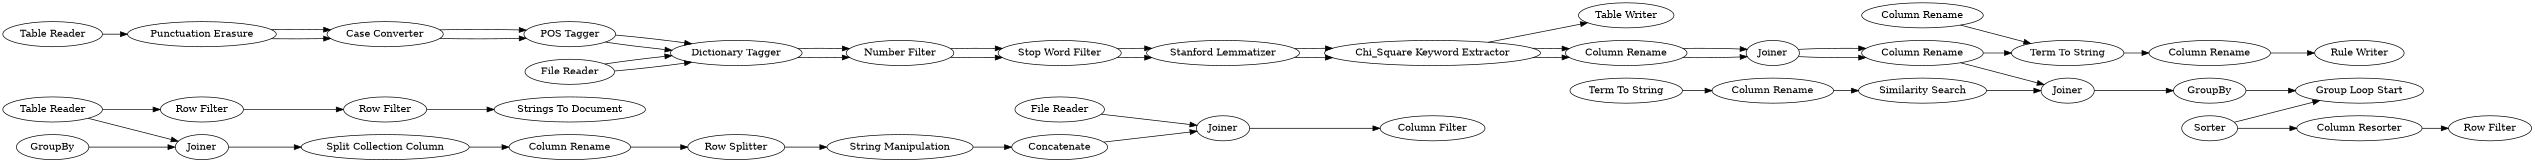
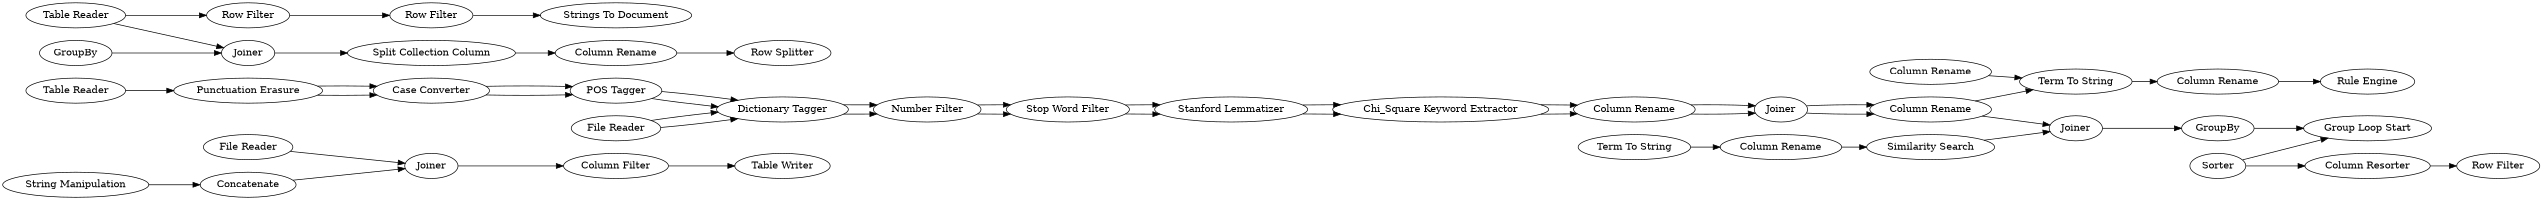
(1534, 33) -> (698, 166)
(2359, 53) -> (2368, 82)
(802, 147) -> none
